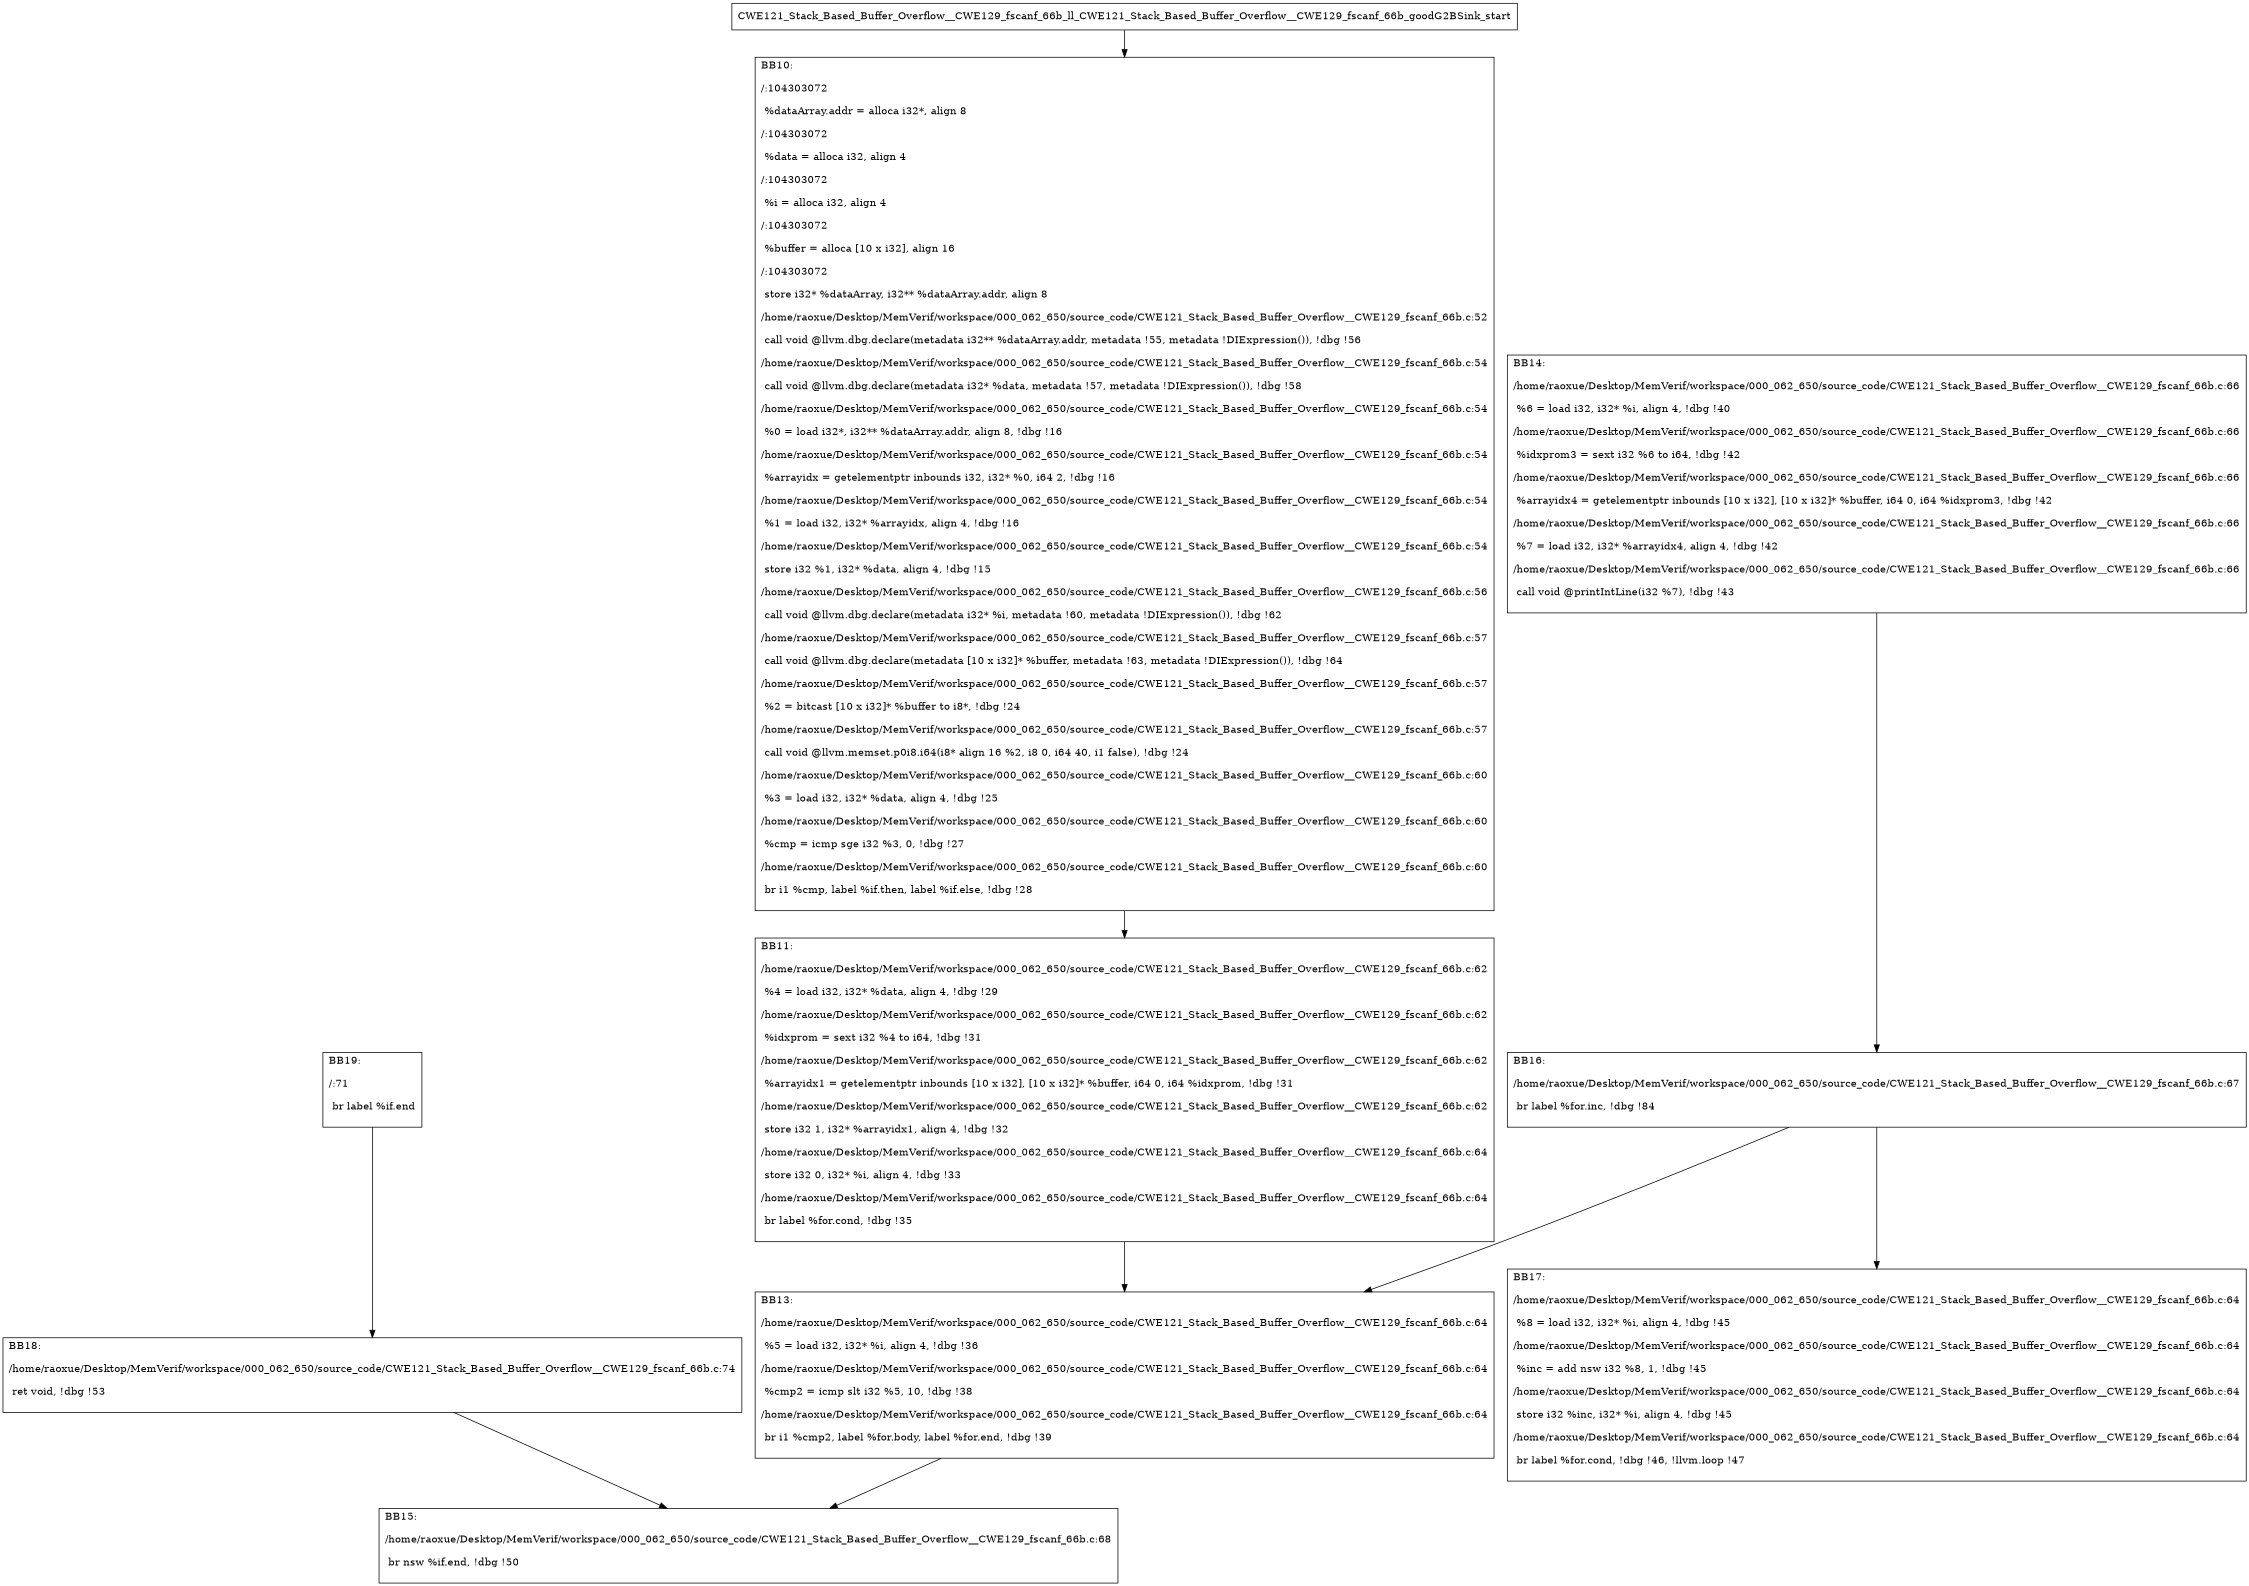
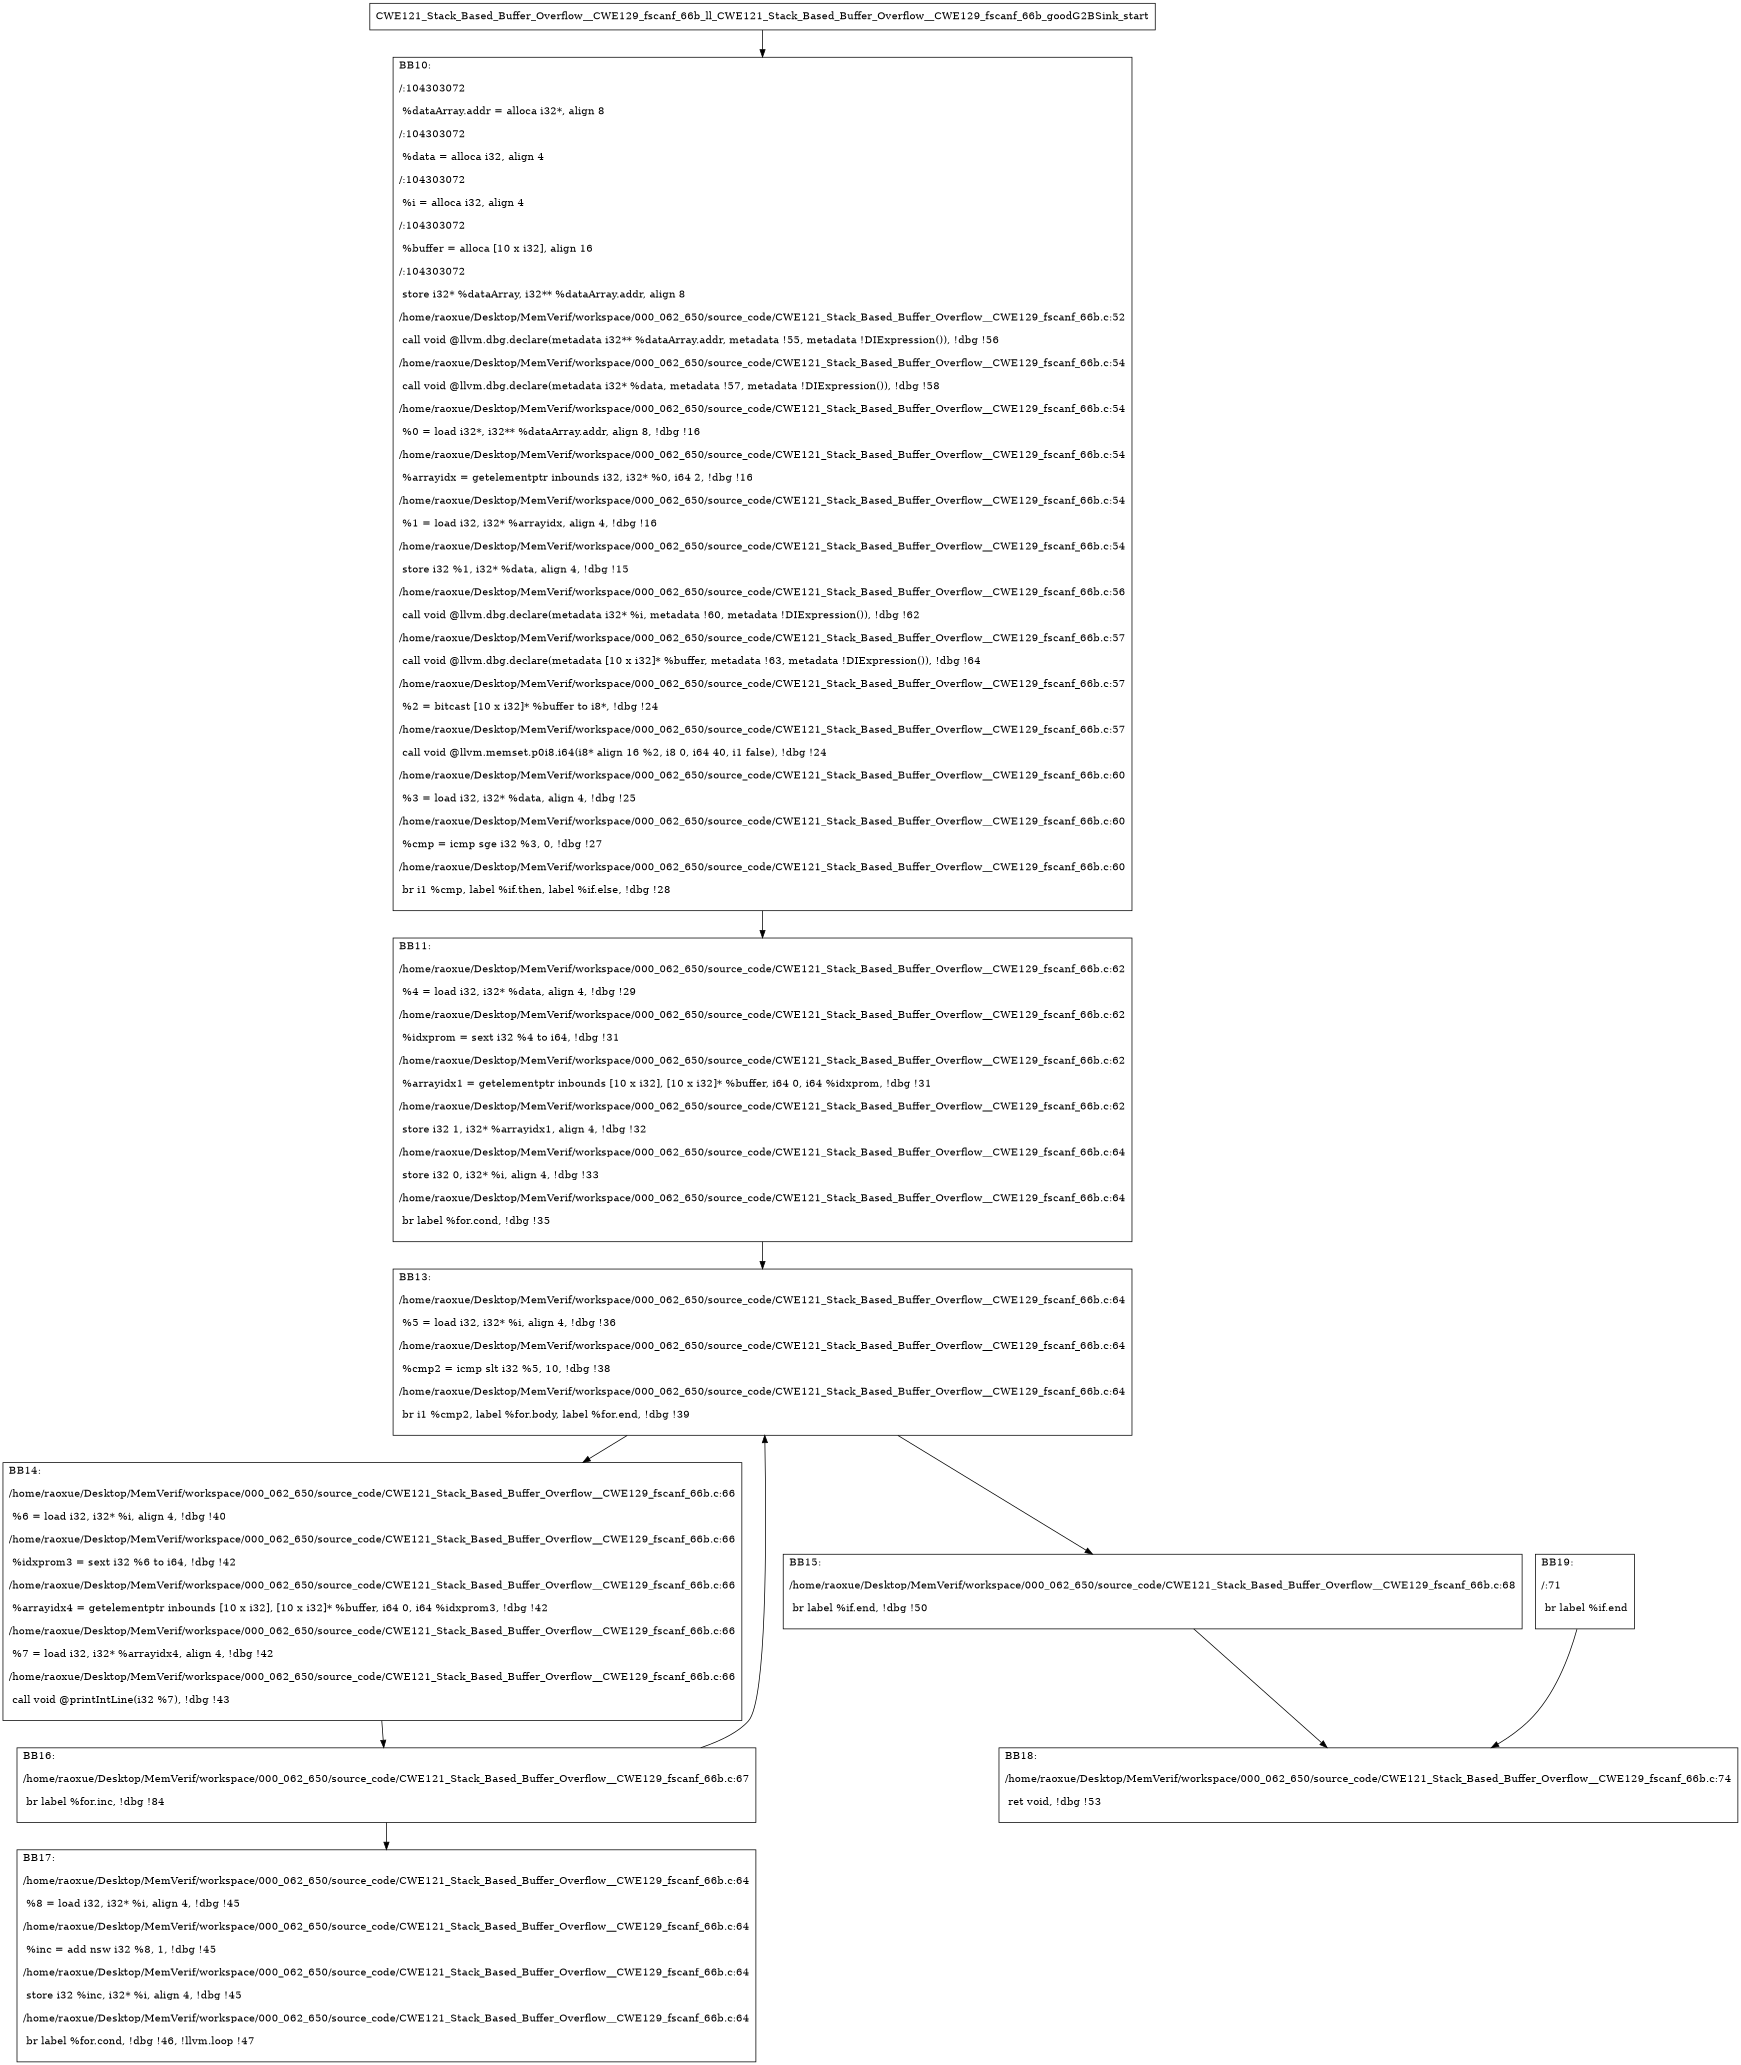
none -> (608, 1447)
(557, 1459) -> (1258, 1686)
(452, 1562) -> (859, 1608)
